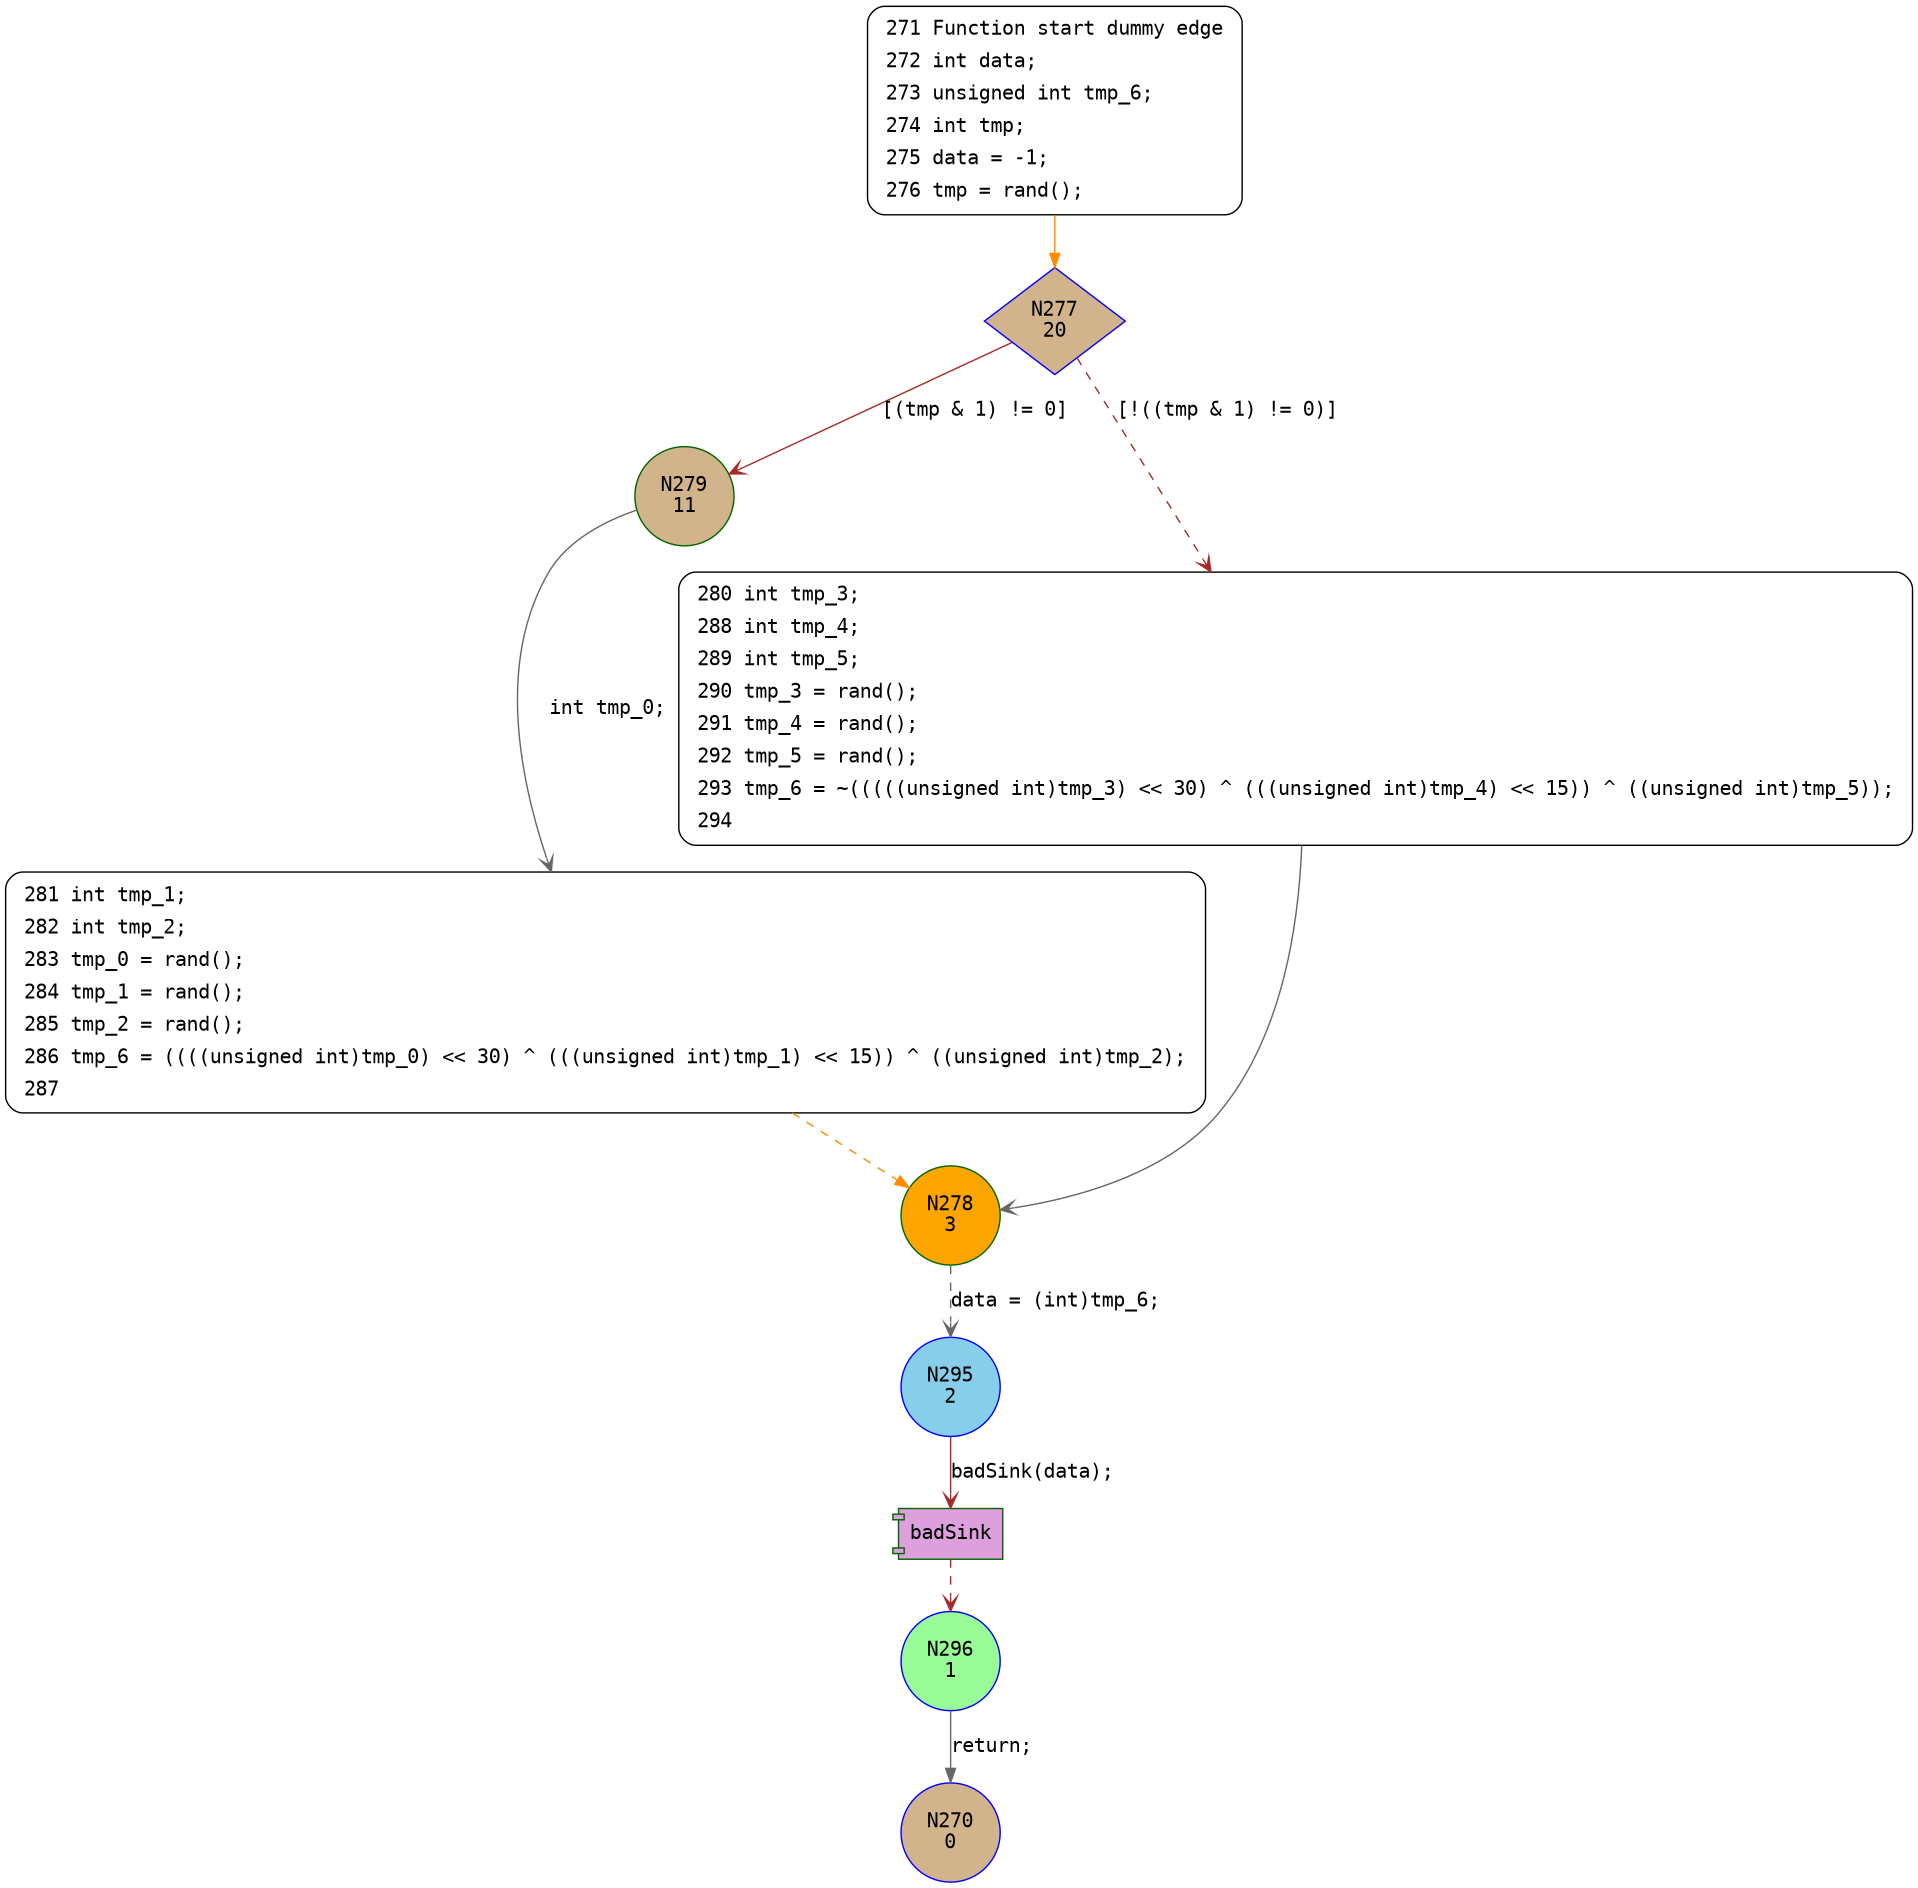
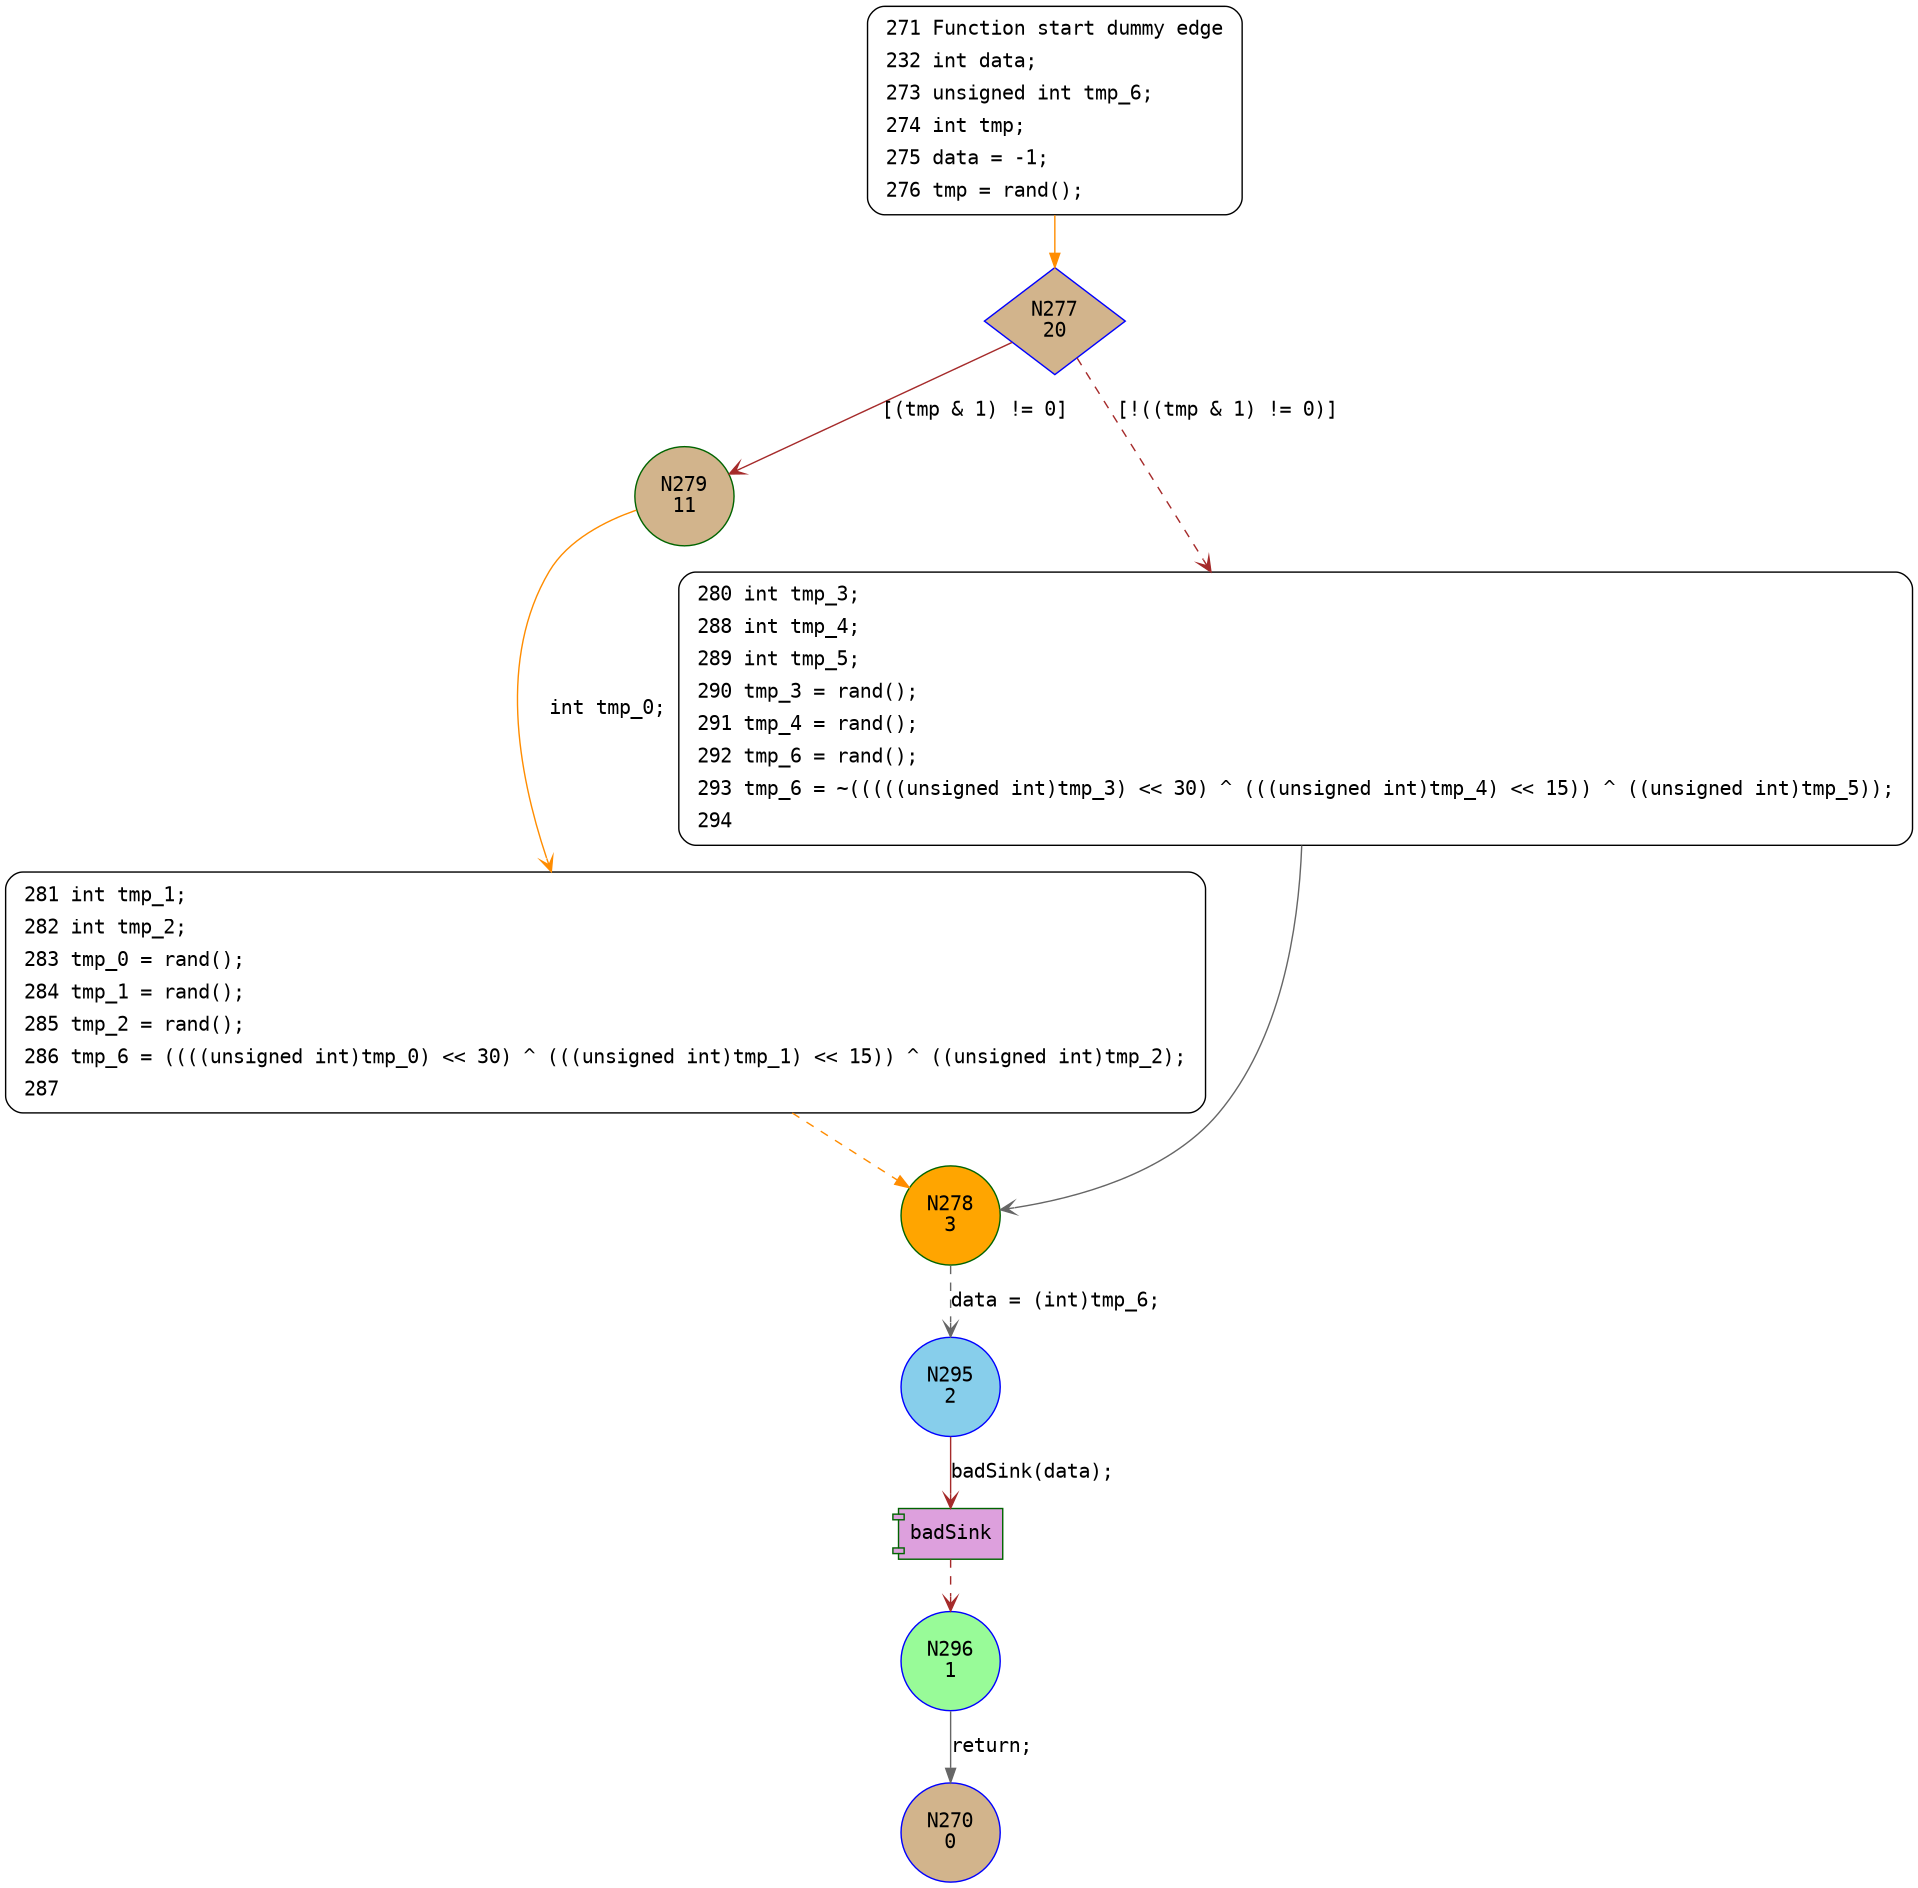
(903, 61) -> (903, 61)
(521, 660) -> (521, 660)
(831, 757) -> (831, 757)
